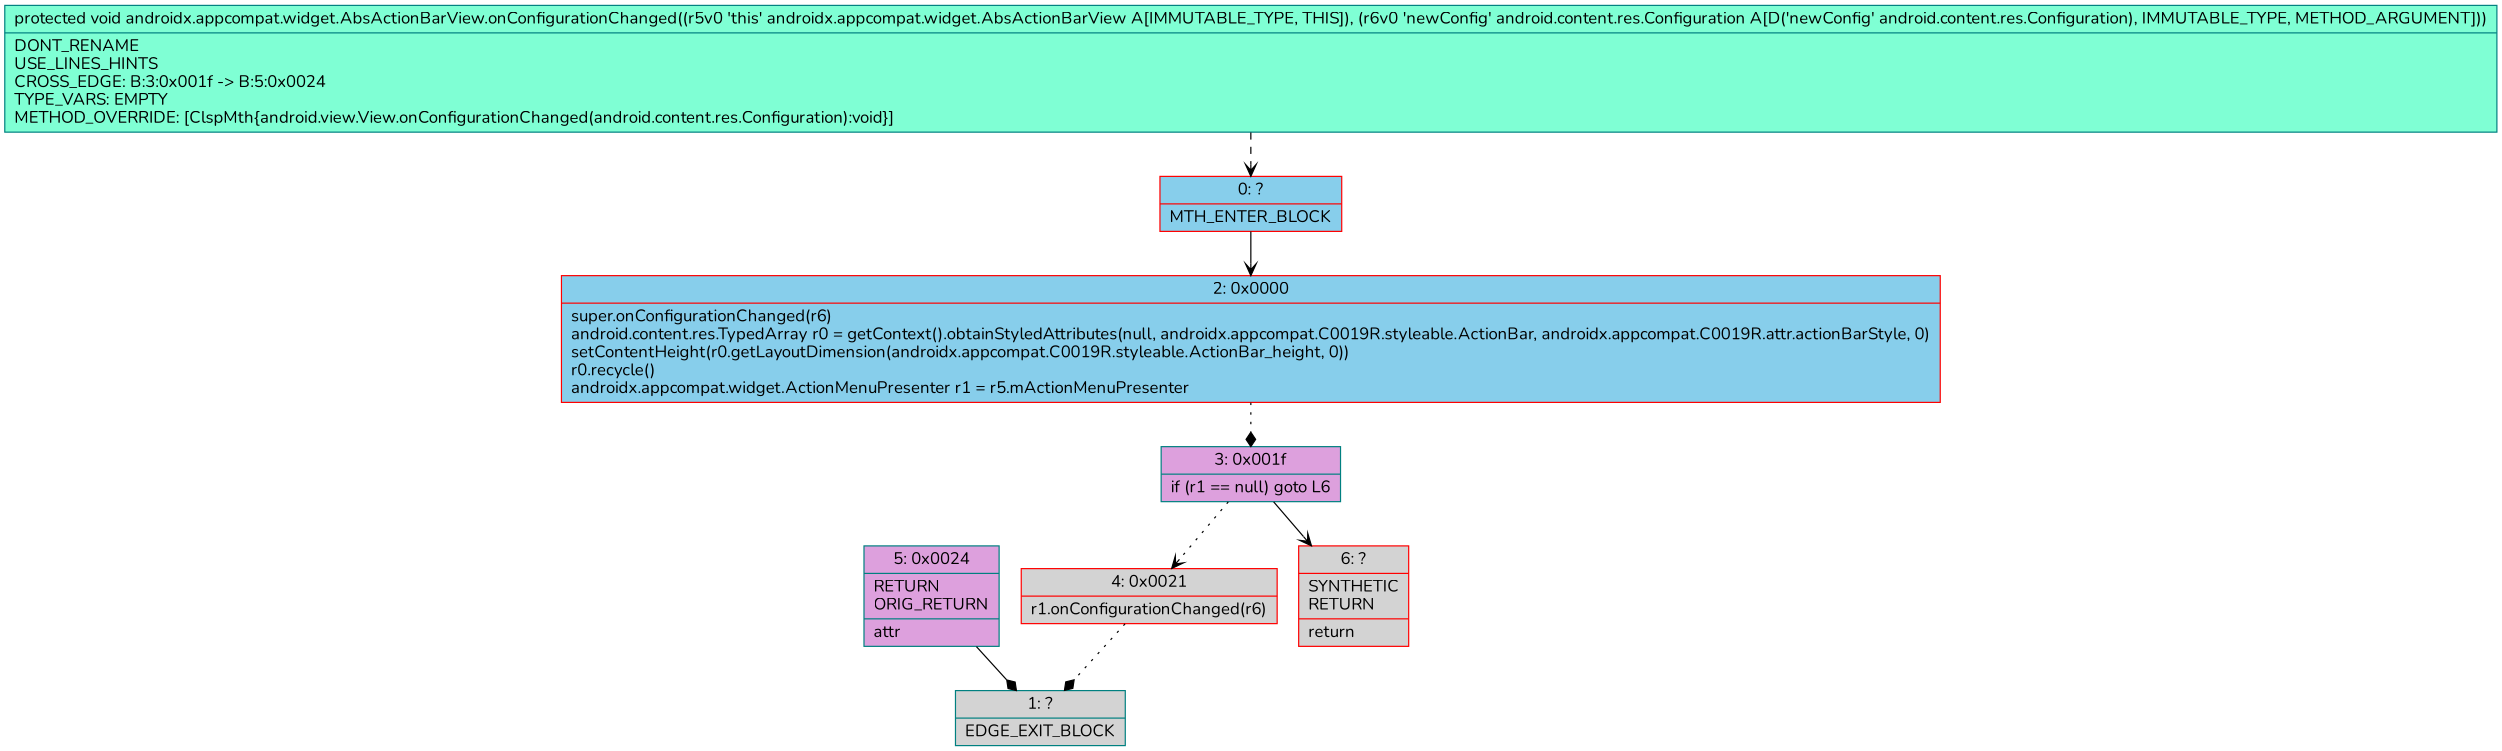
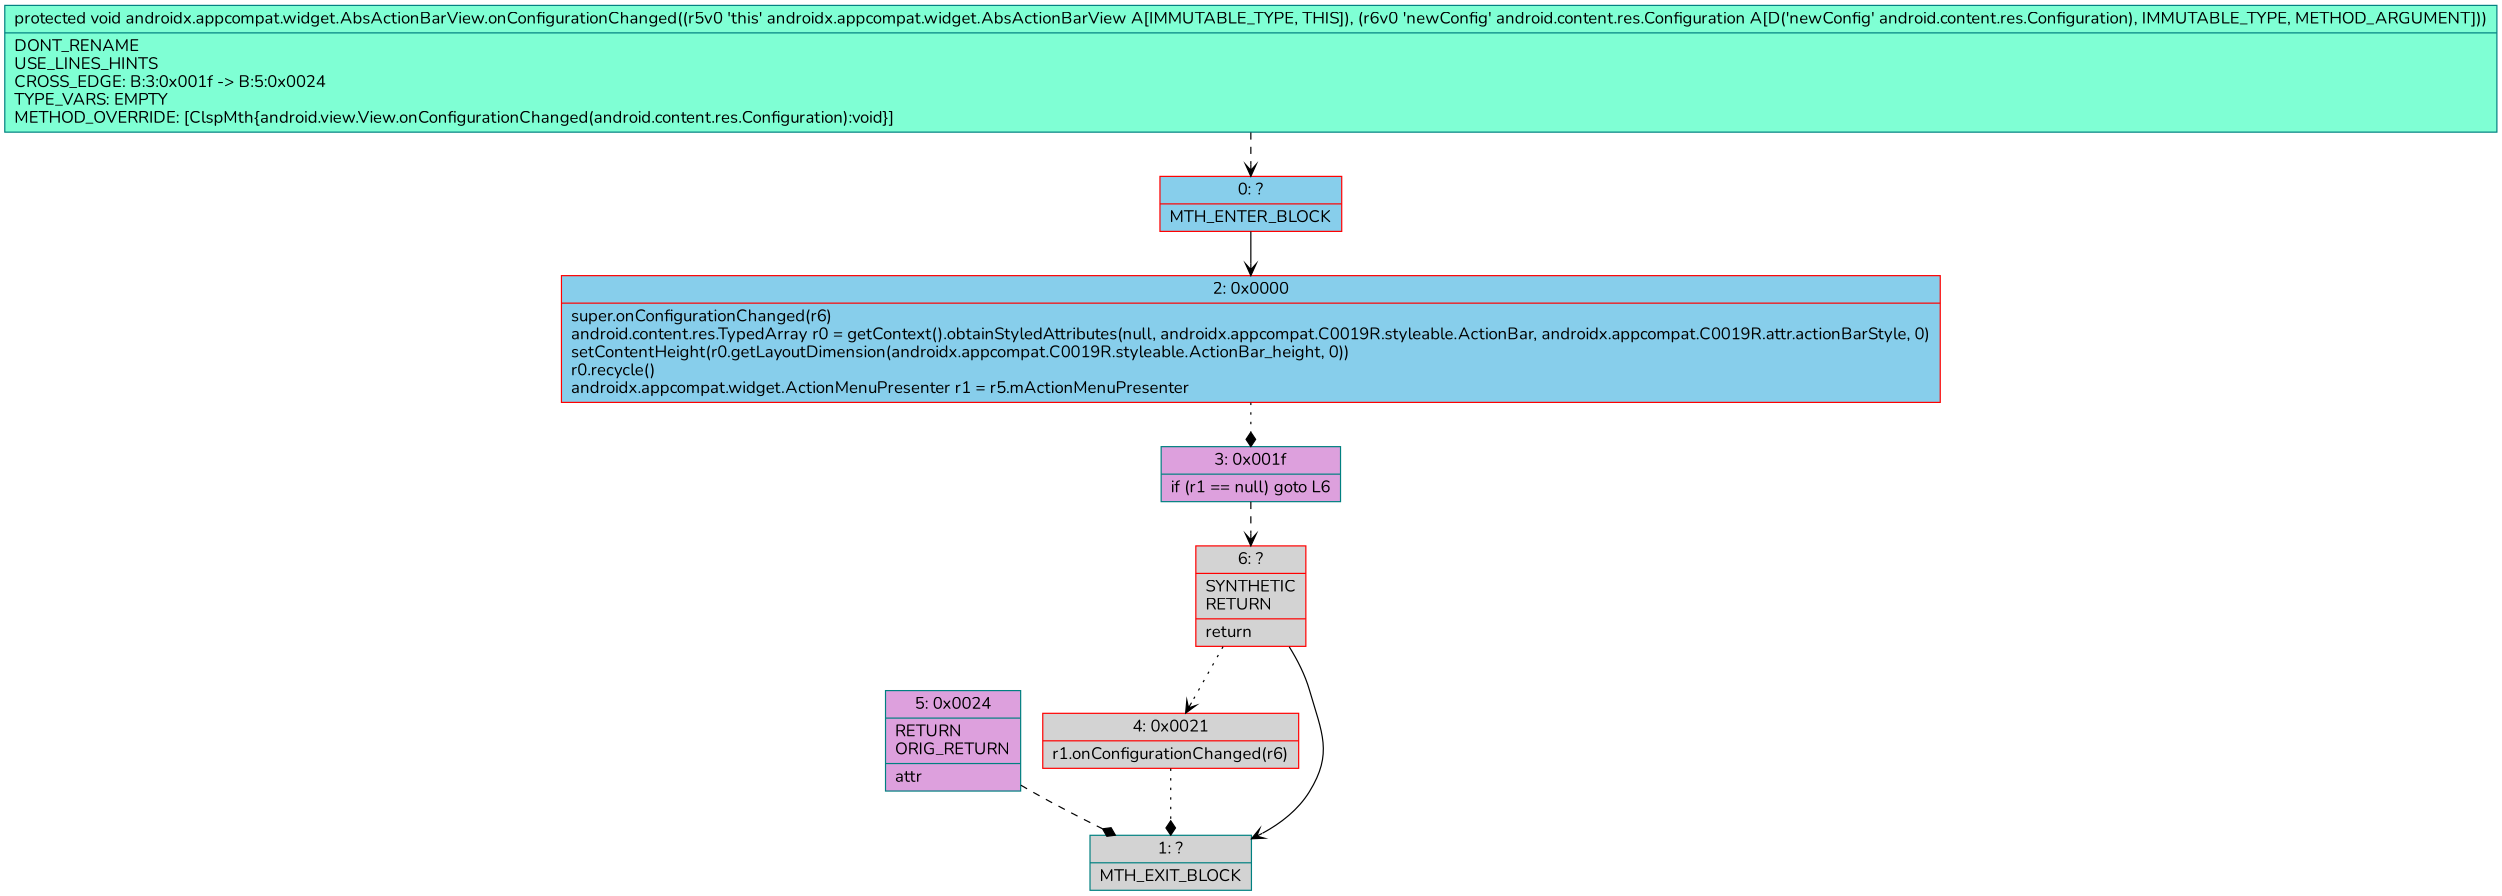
(1289, 519) -> (1251, 518)
(1204, 531) -> (1207, 675)
(991, 663) -> (1061, 808)
(1040, 731) -> (1171, 876)
none -> (1323, 749)
